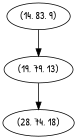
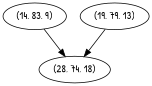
(39, 39) -> (52, 40)
